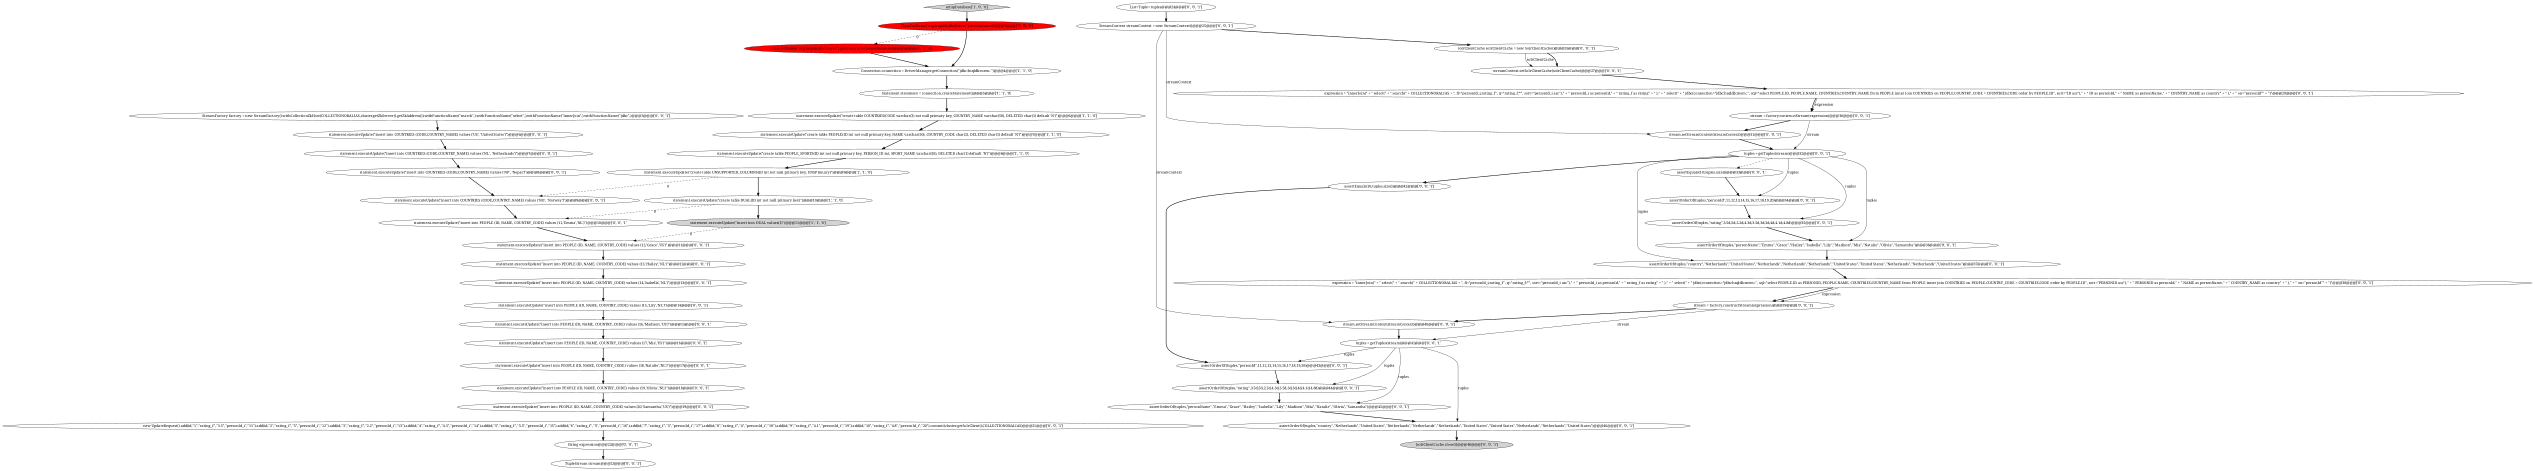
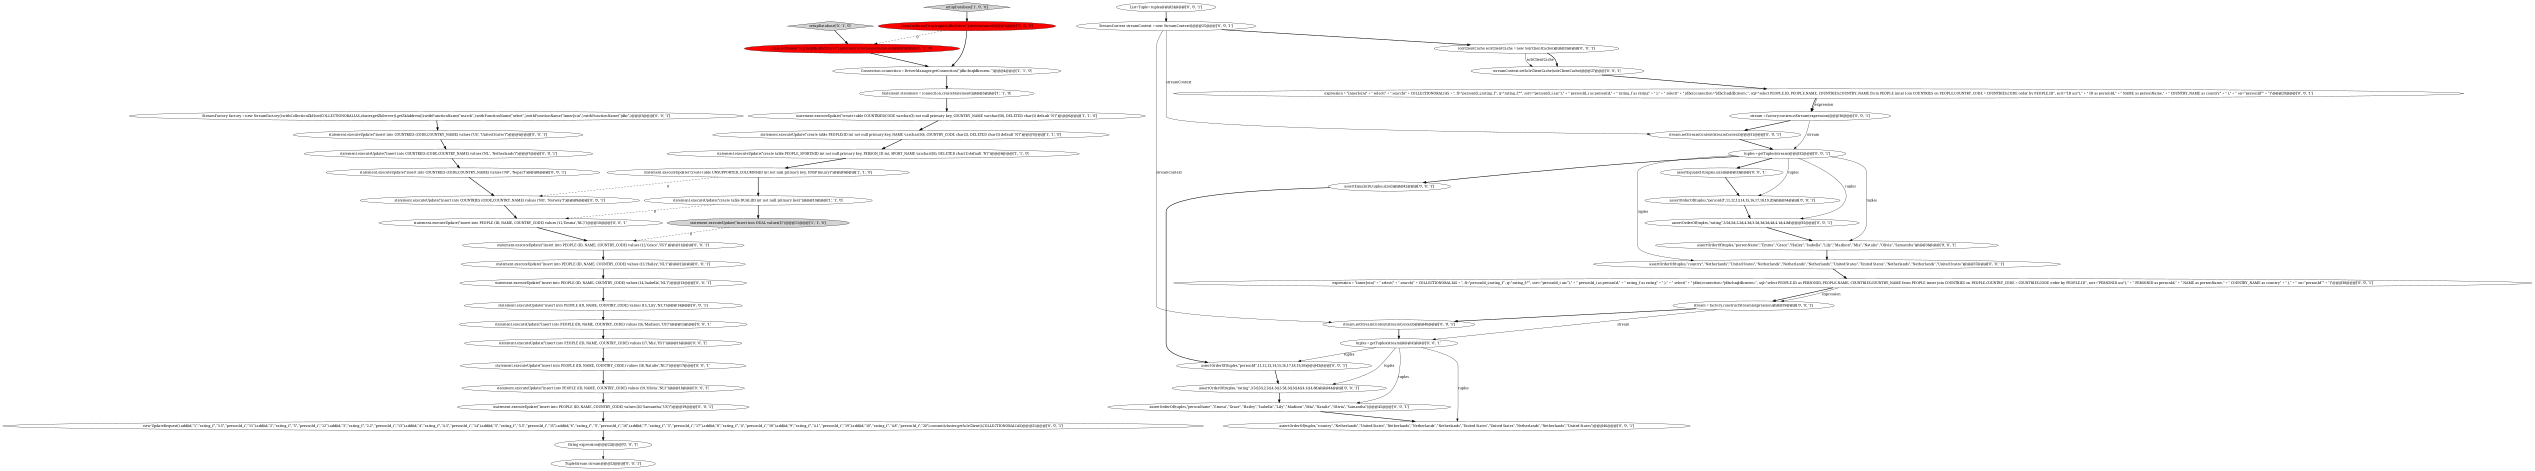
none -> (831, 26)
(1756, 163) -> (1756, 163)
(1457, 445) -> none
(603, 453) -> (603, 453)
